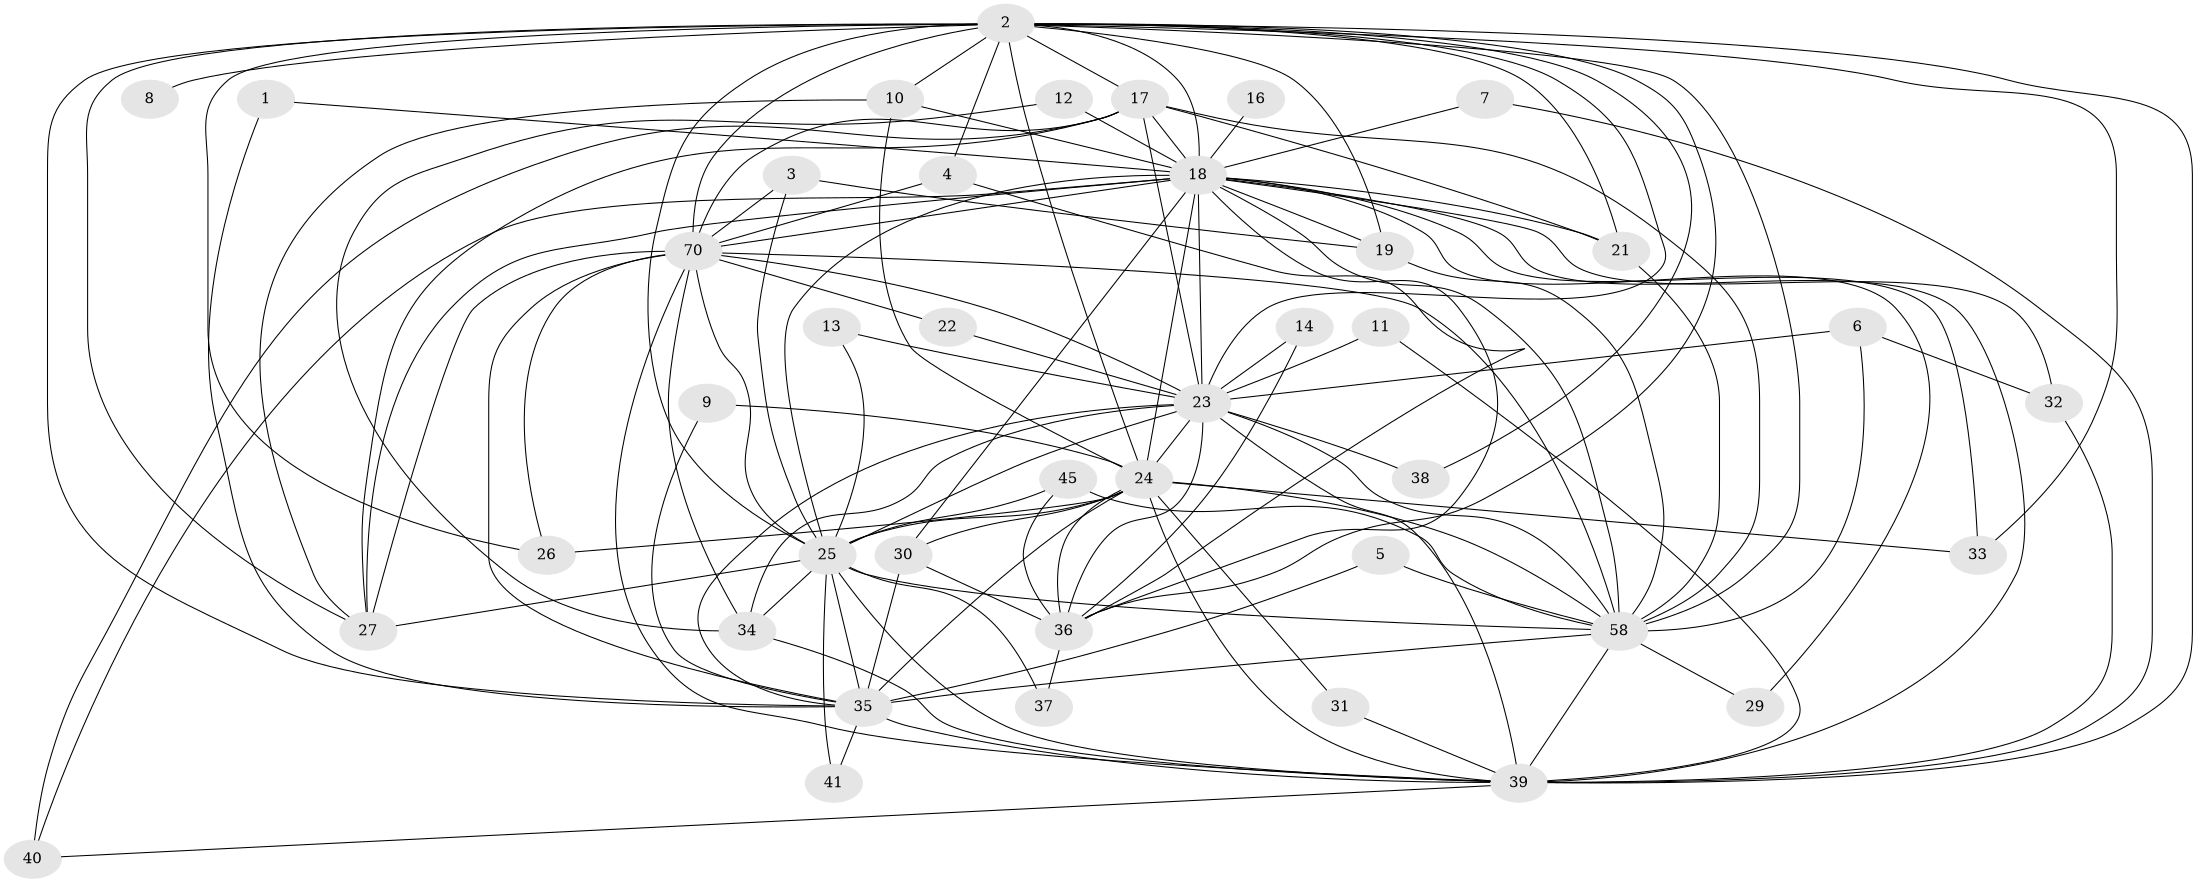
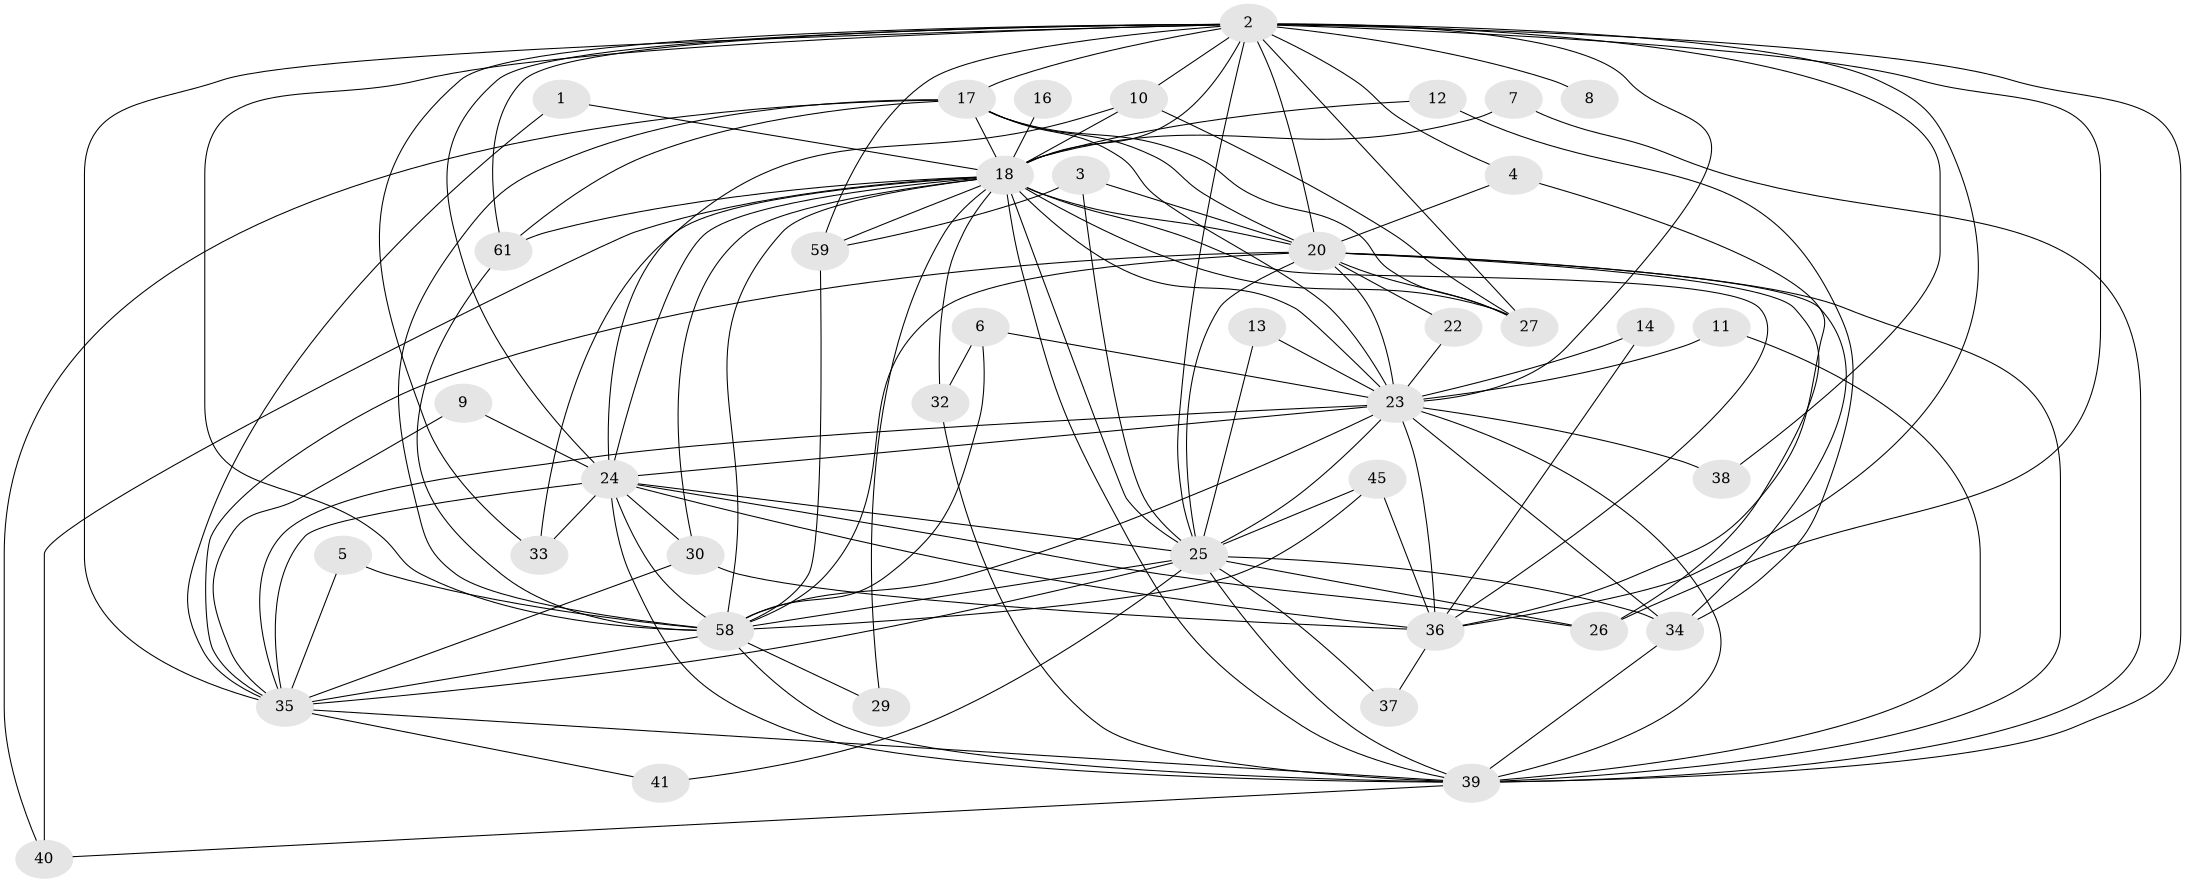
(694, 251) -> (1317, 251)
(1385, 251) -> (820, 251)
(1621, 251) -> (504, 251)
(598, 593) -> (1399, 593)
(1341, 707) -> none
